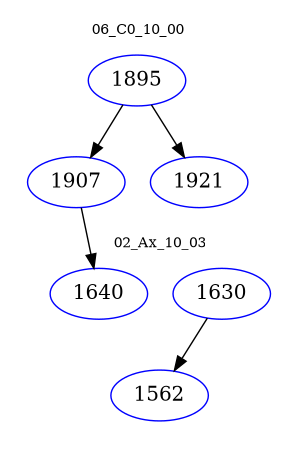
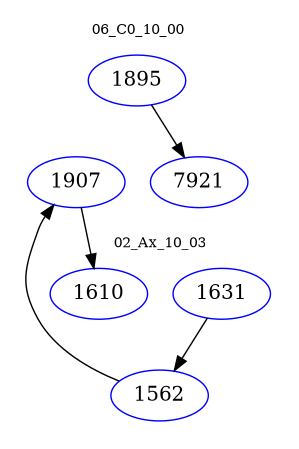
(111, 125) -> (49, 334)
(199, 182) -> (199, 182)
(99, 294) -> (99, 294)
(222, 294) -> (222, 294)
